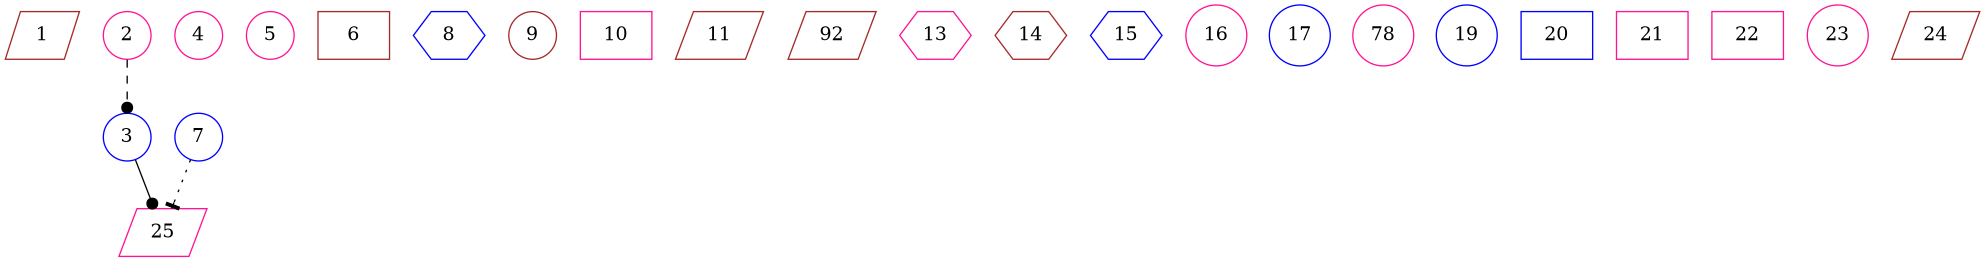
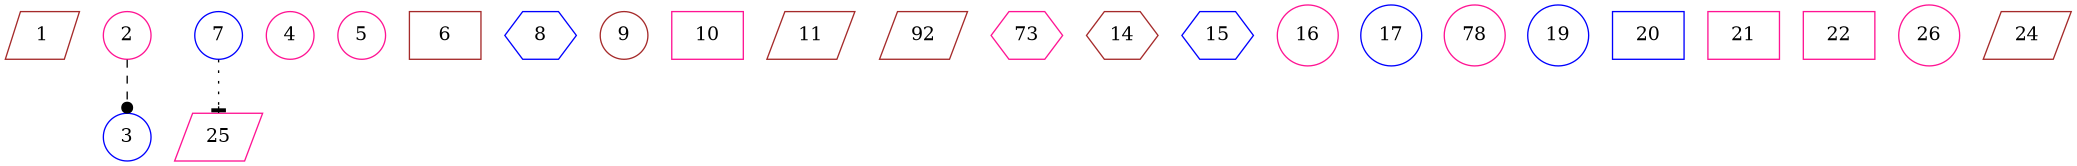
(935, 35) -> (1027, 35)
(1838, 35) -> (1929, 35)
(143, 179) -> none
